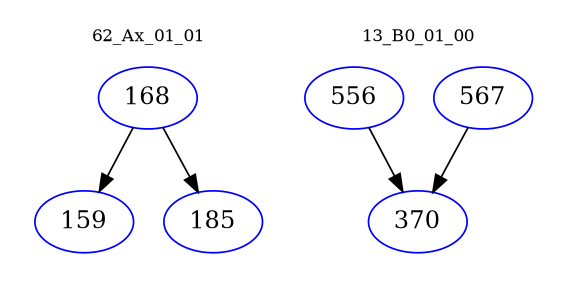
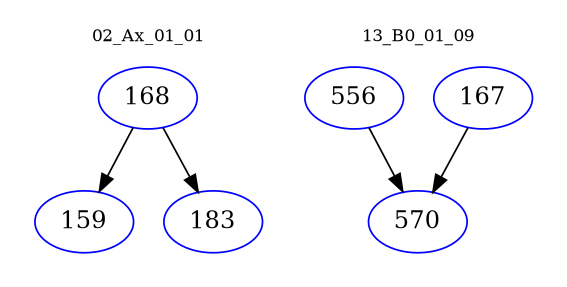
(149, 37) -> (149, 37)
(419, 37) -> (419, 37)
(483, 98) -> (483, 98)
(213, 222) -> (213, 222)
(418, 222) -> (418, 222)
